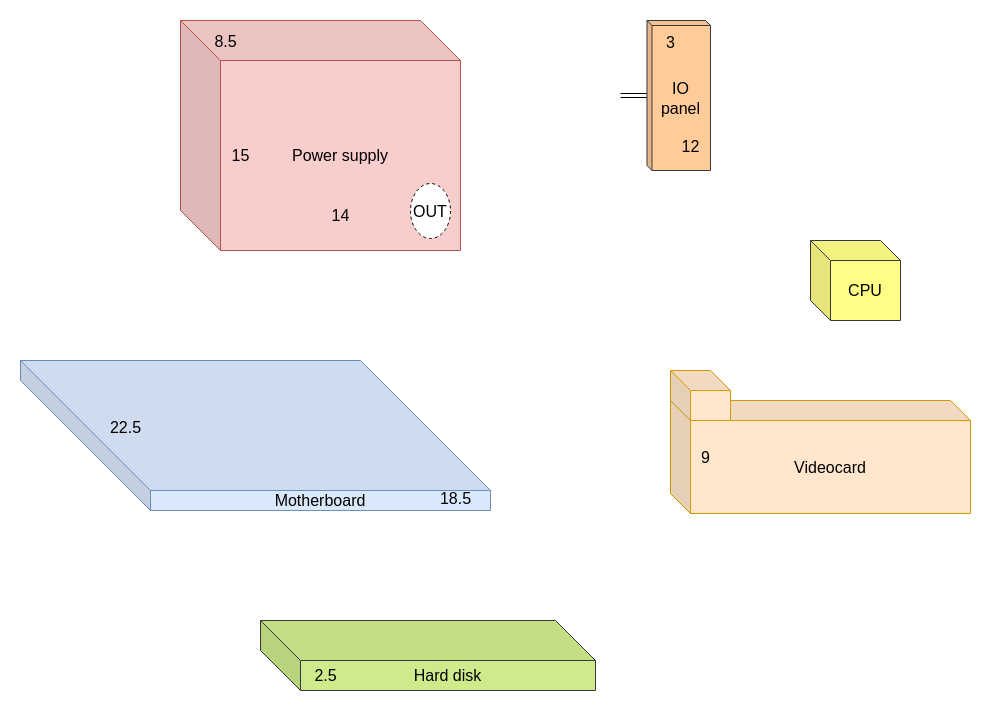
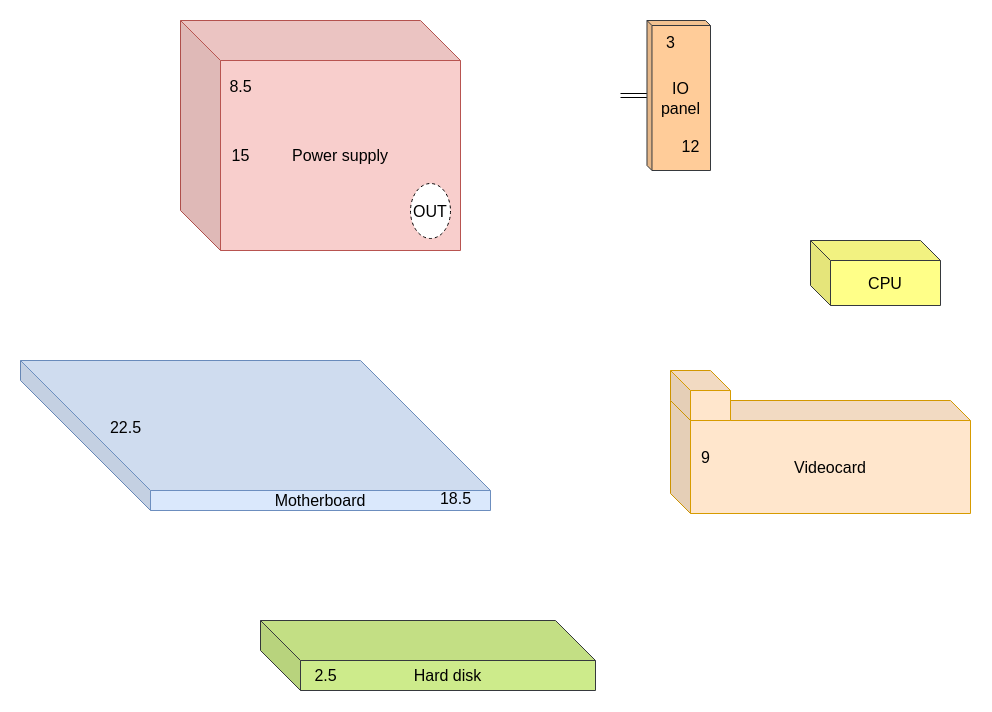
(226, 42) -> (241, 87)
(341, 216) -> none
(856, 281) -> (876, 273)
